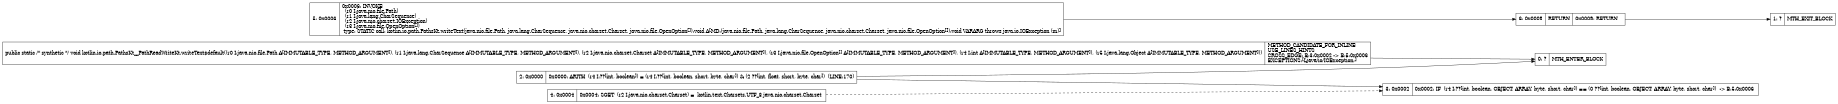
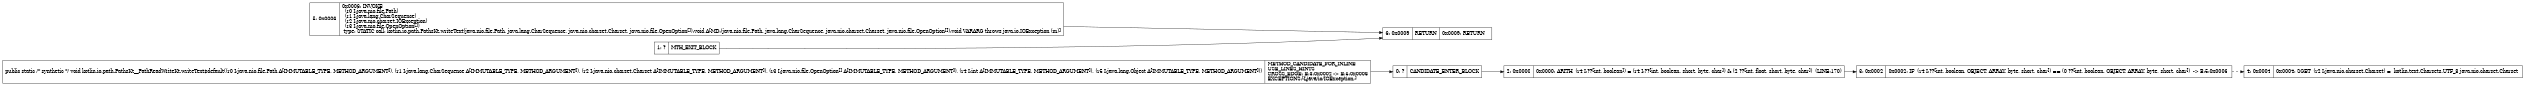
(1696, 19) -> (1049, 47)
(1578, 59) -> (1444, 72)
(1194, 72) -> (1491, 72)
(1103, 93) -> (2236, 72)
